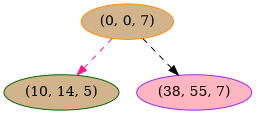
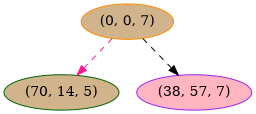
(61, 92) -> (61, 92)
(194, 92) -> (194, 92)
